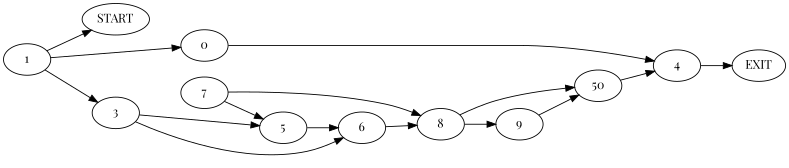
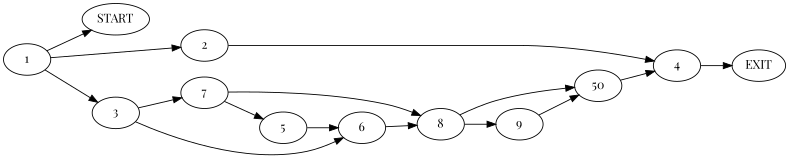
(204, 46) -> (204, 46)
(195, 120) -> (156, 104)
